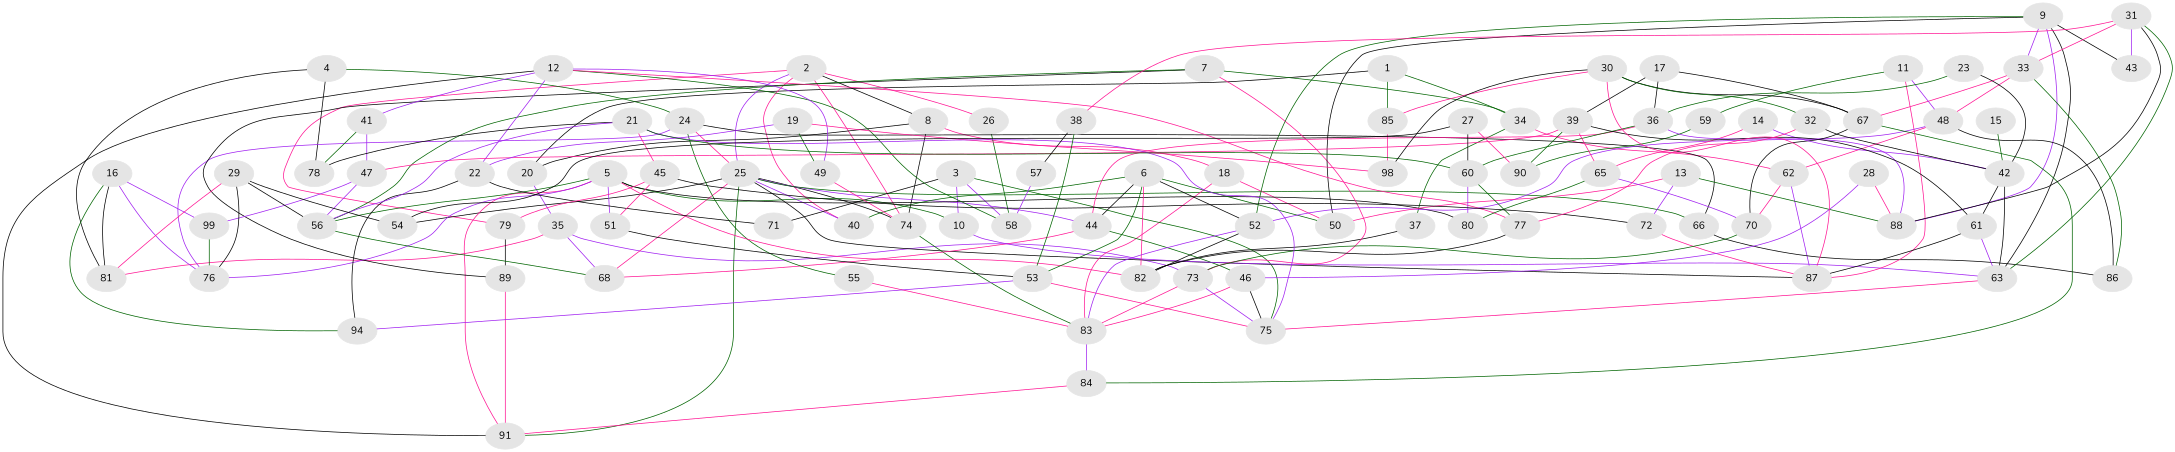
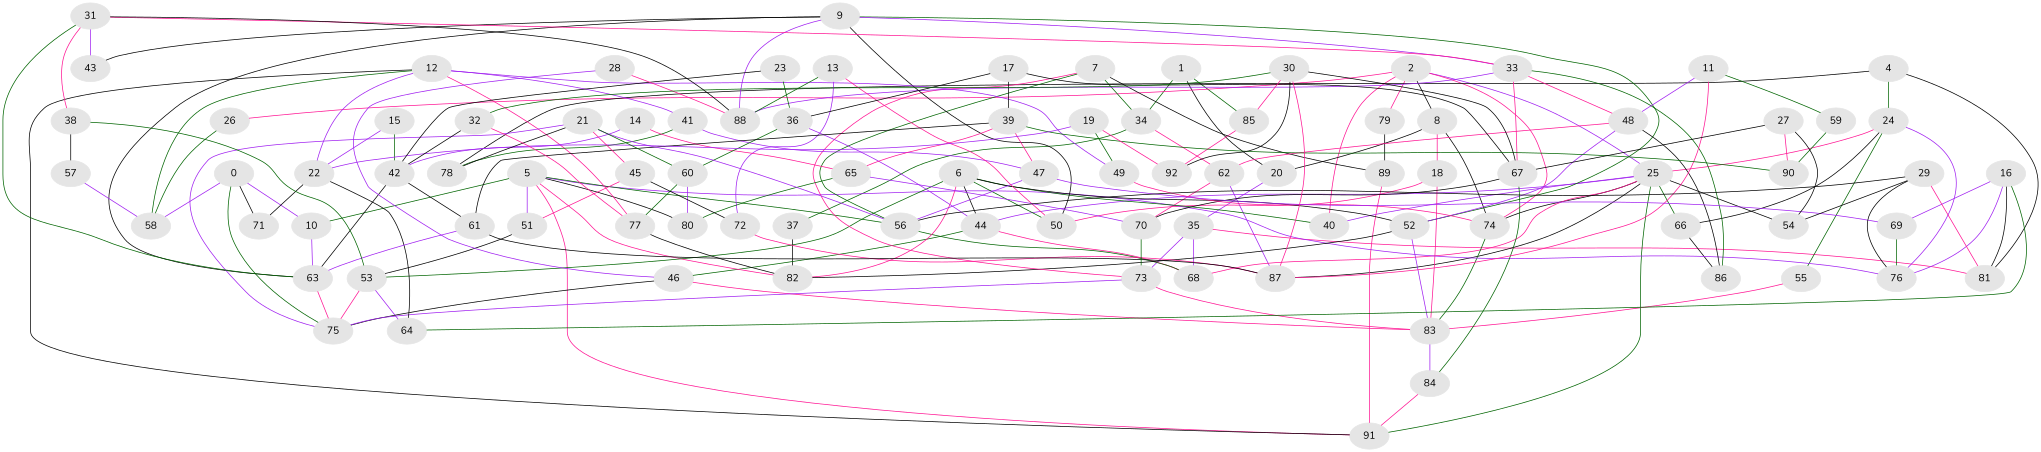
(1811, 139) -> (1124, 87)
(1216, 144) -> (891, 168)
none -> (358, 145)
(1468, 153) -> (1650, 147)
(956, 174) -> (234, 174)
(1388, 174) -> (1172, 174)
(614, 193) -> none
(209, 226) -> (1897, 226)
(357, 331) -> (407, 331)
